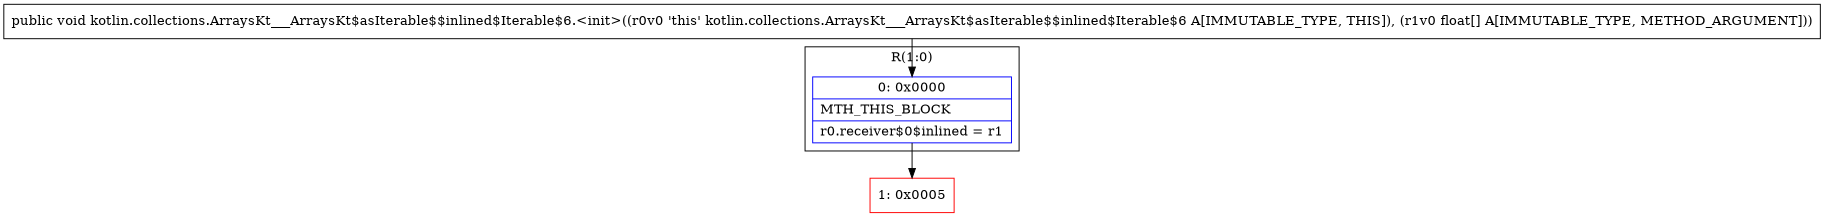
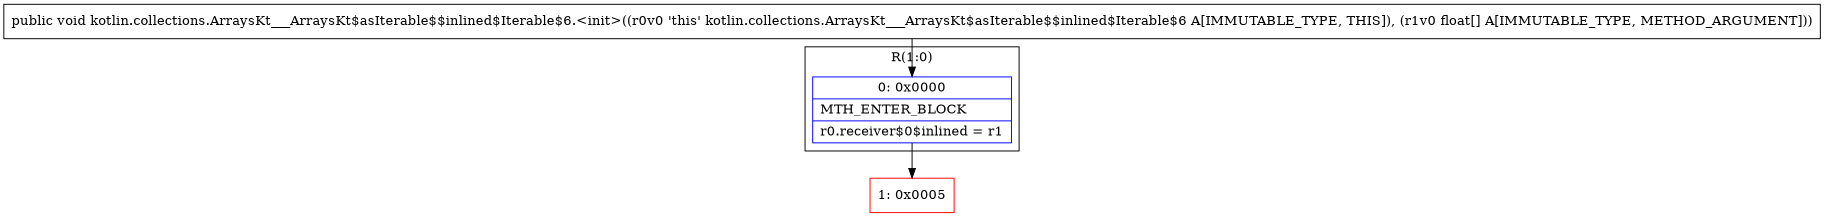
(886, 109) -> (894, 109)
